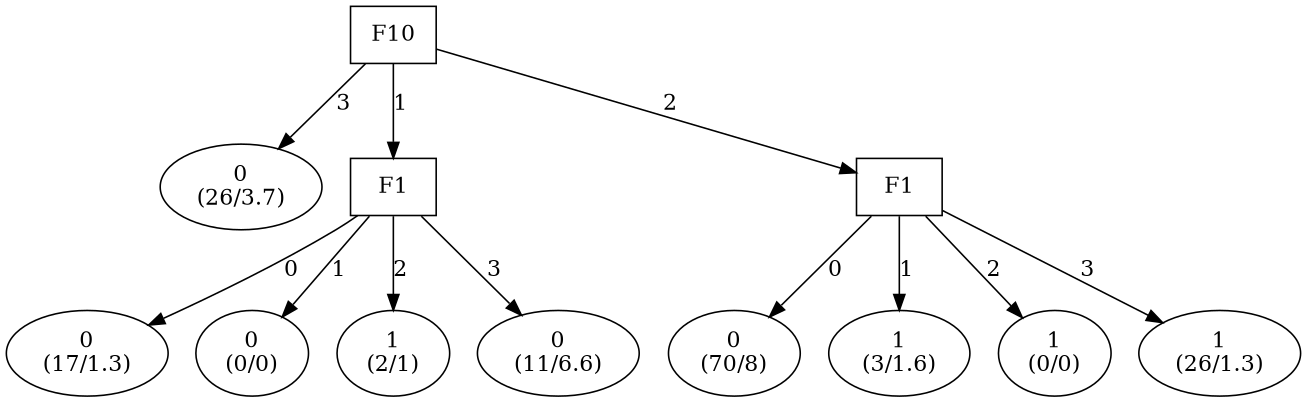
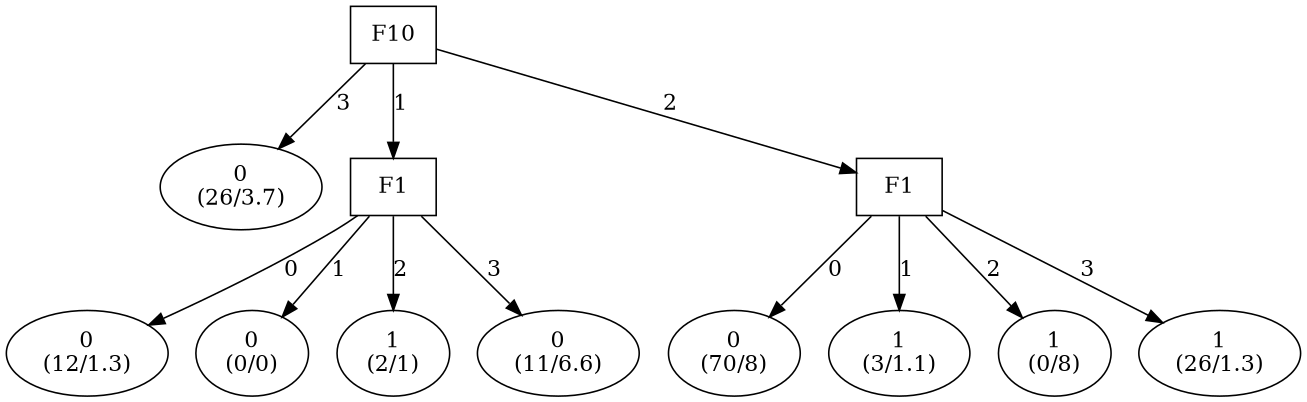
(87, 353) -> (87, 353)
(899, 353) -> (899, 353)
(1055, 353) -> (1055, 353)
